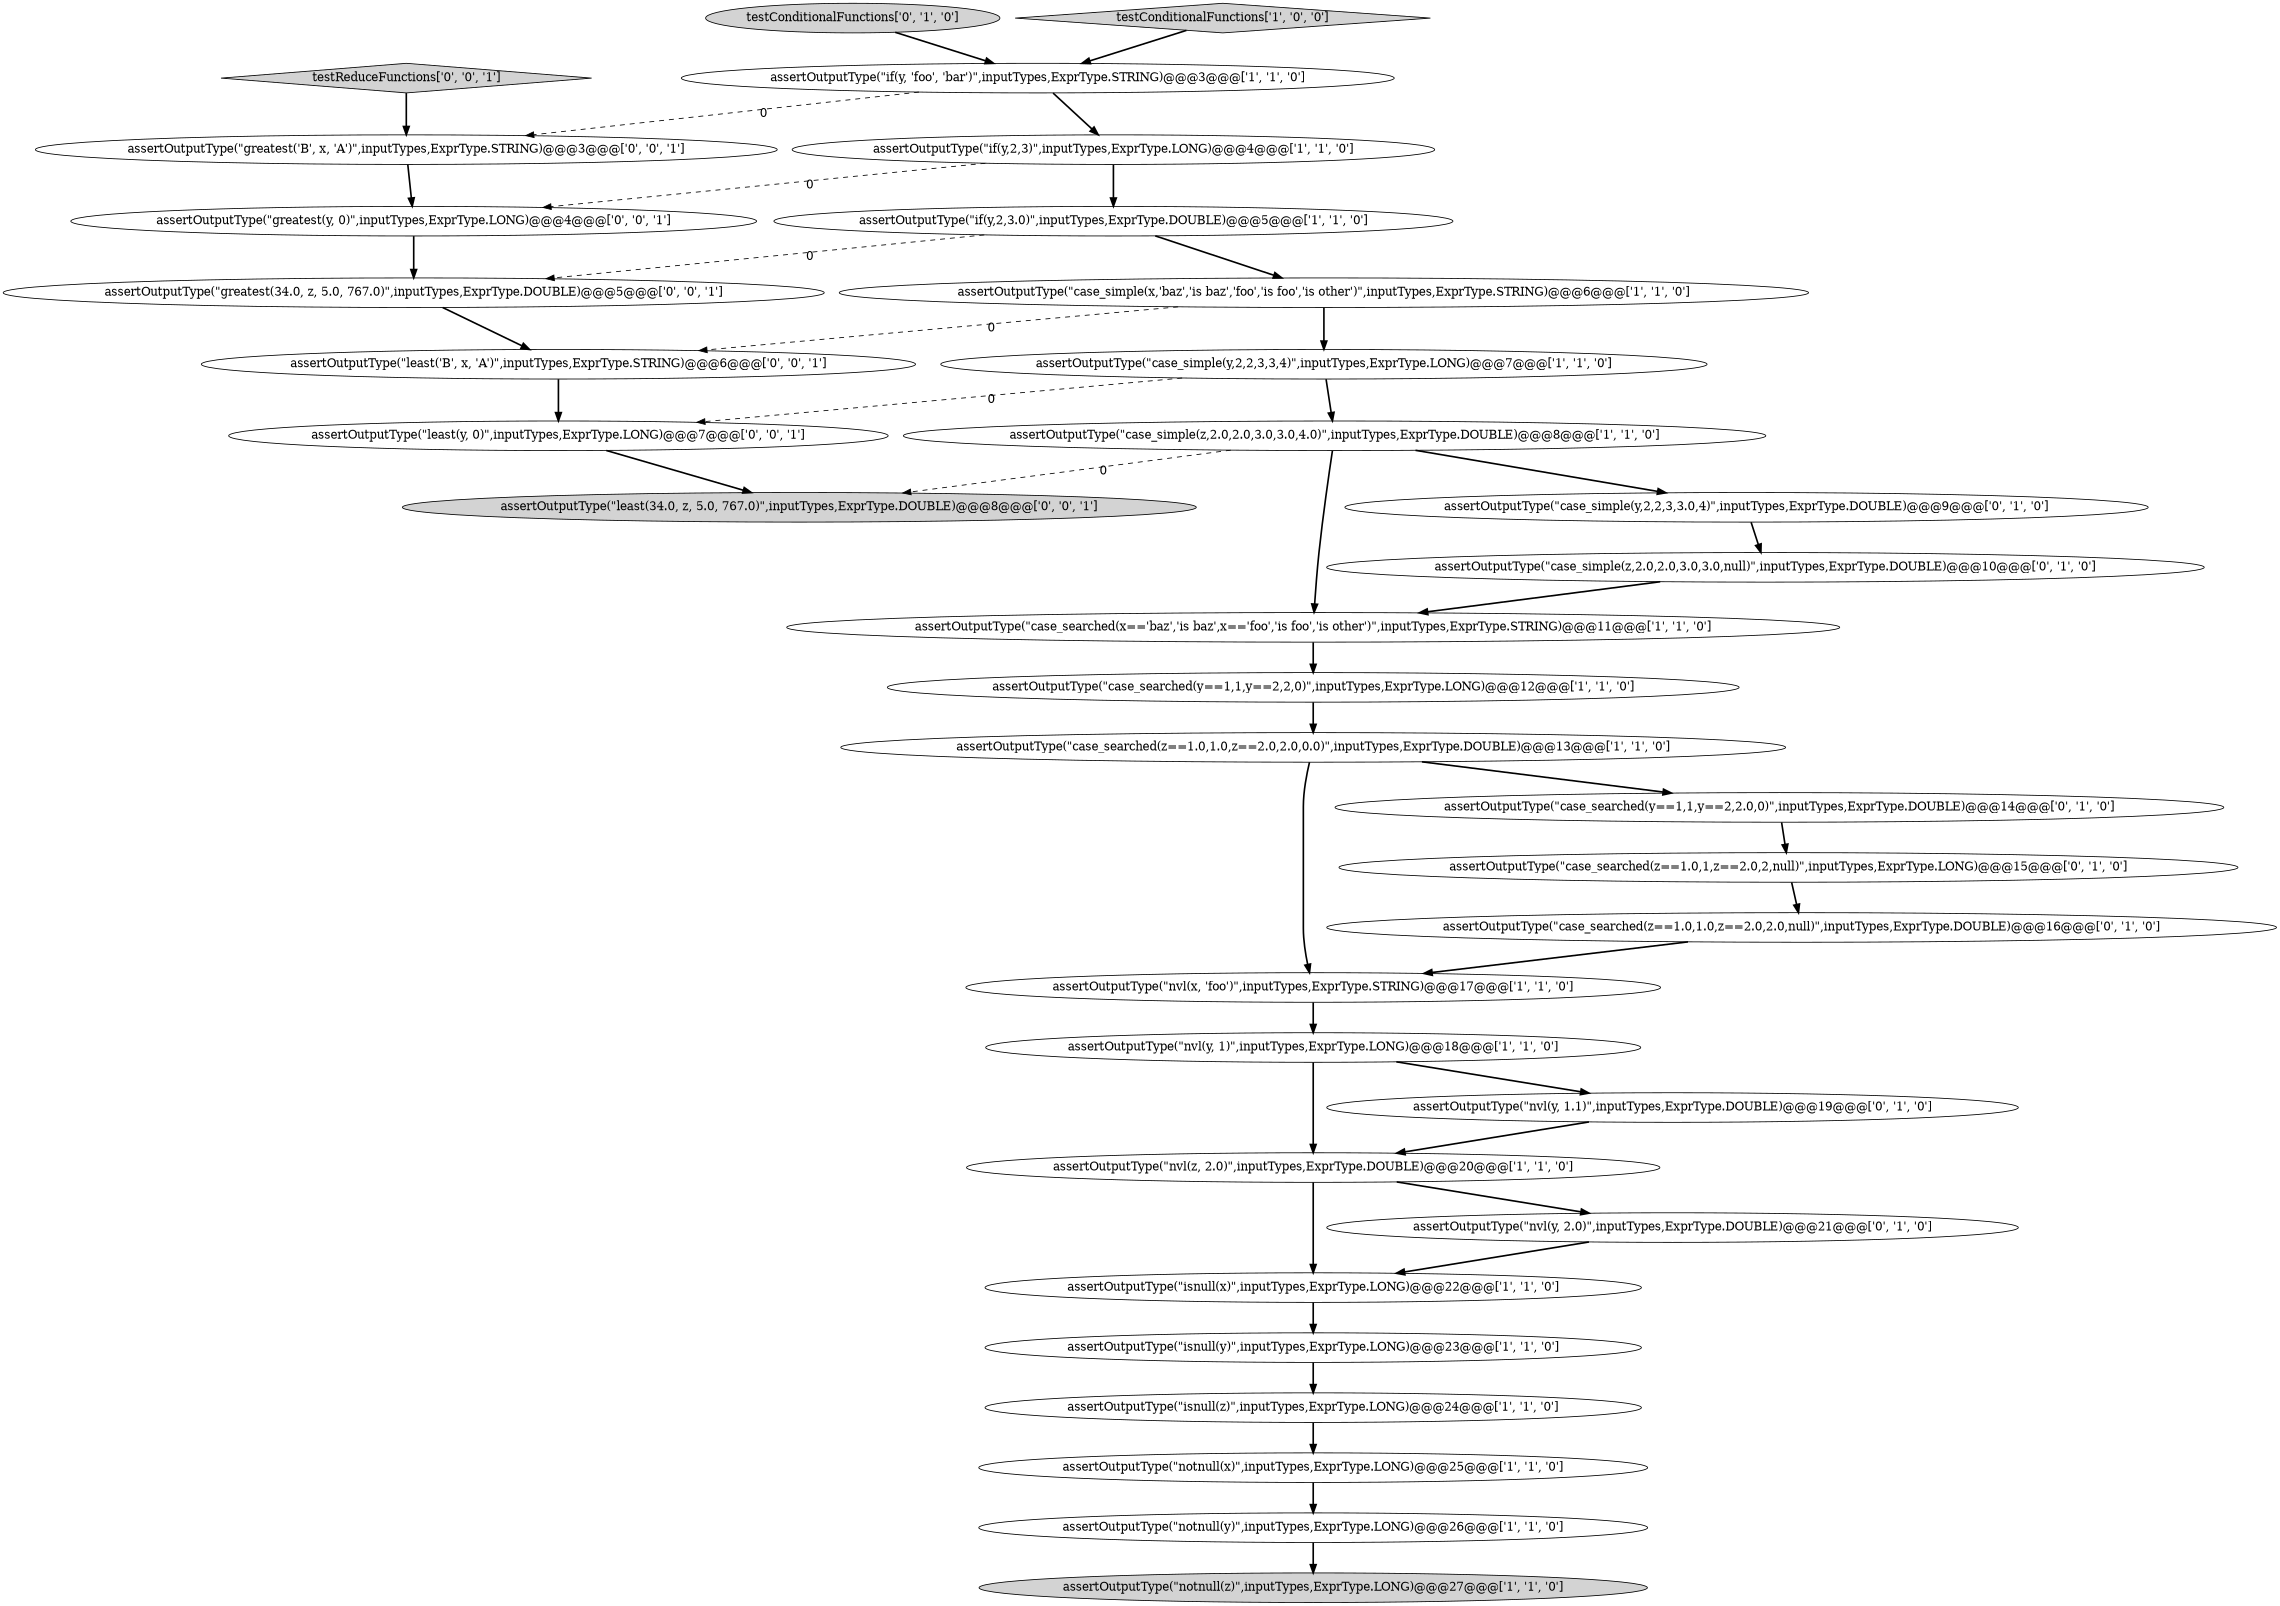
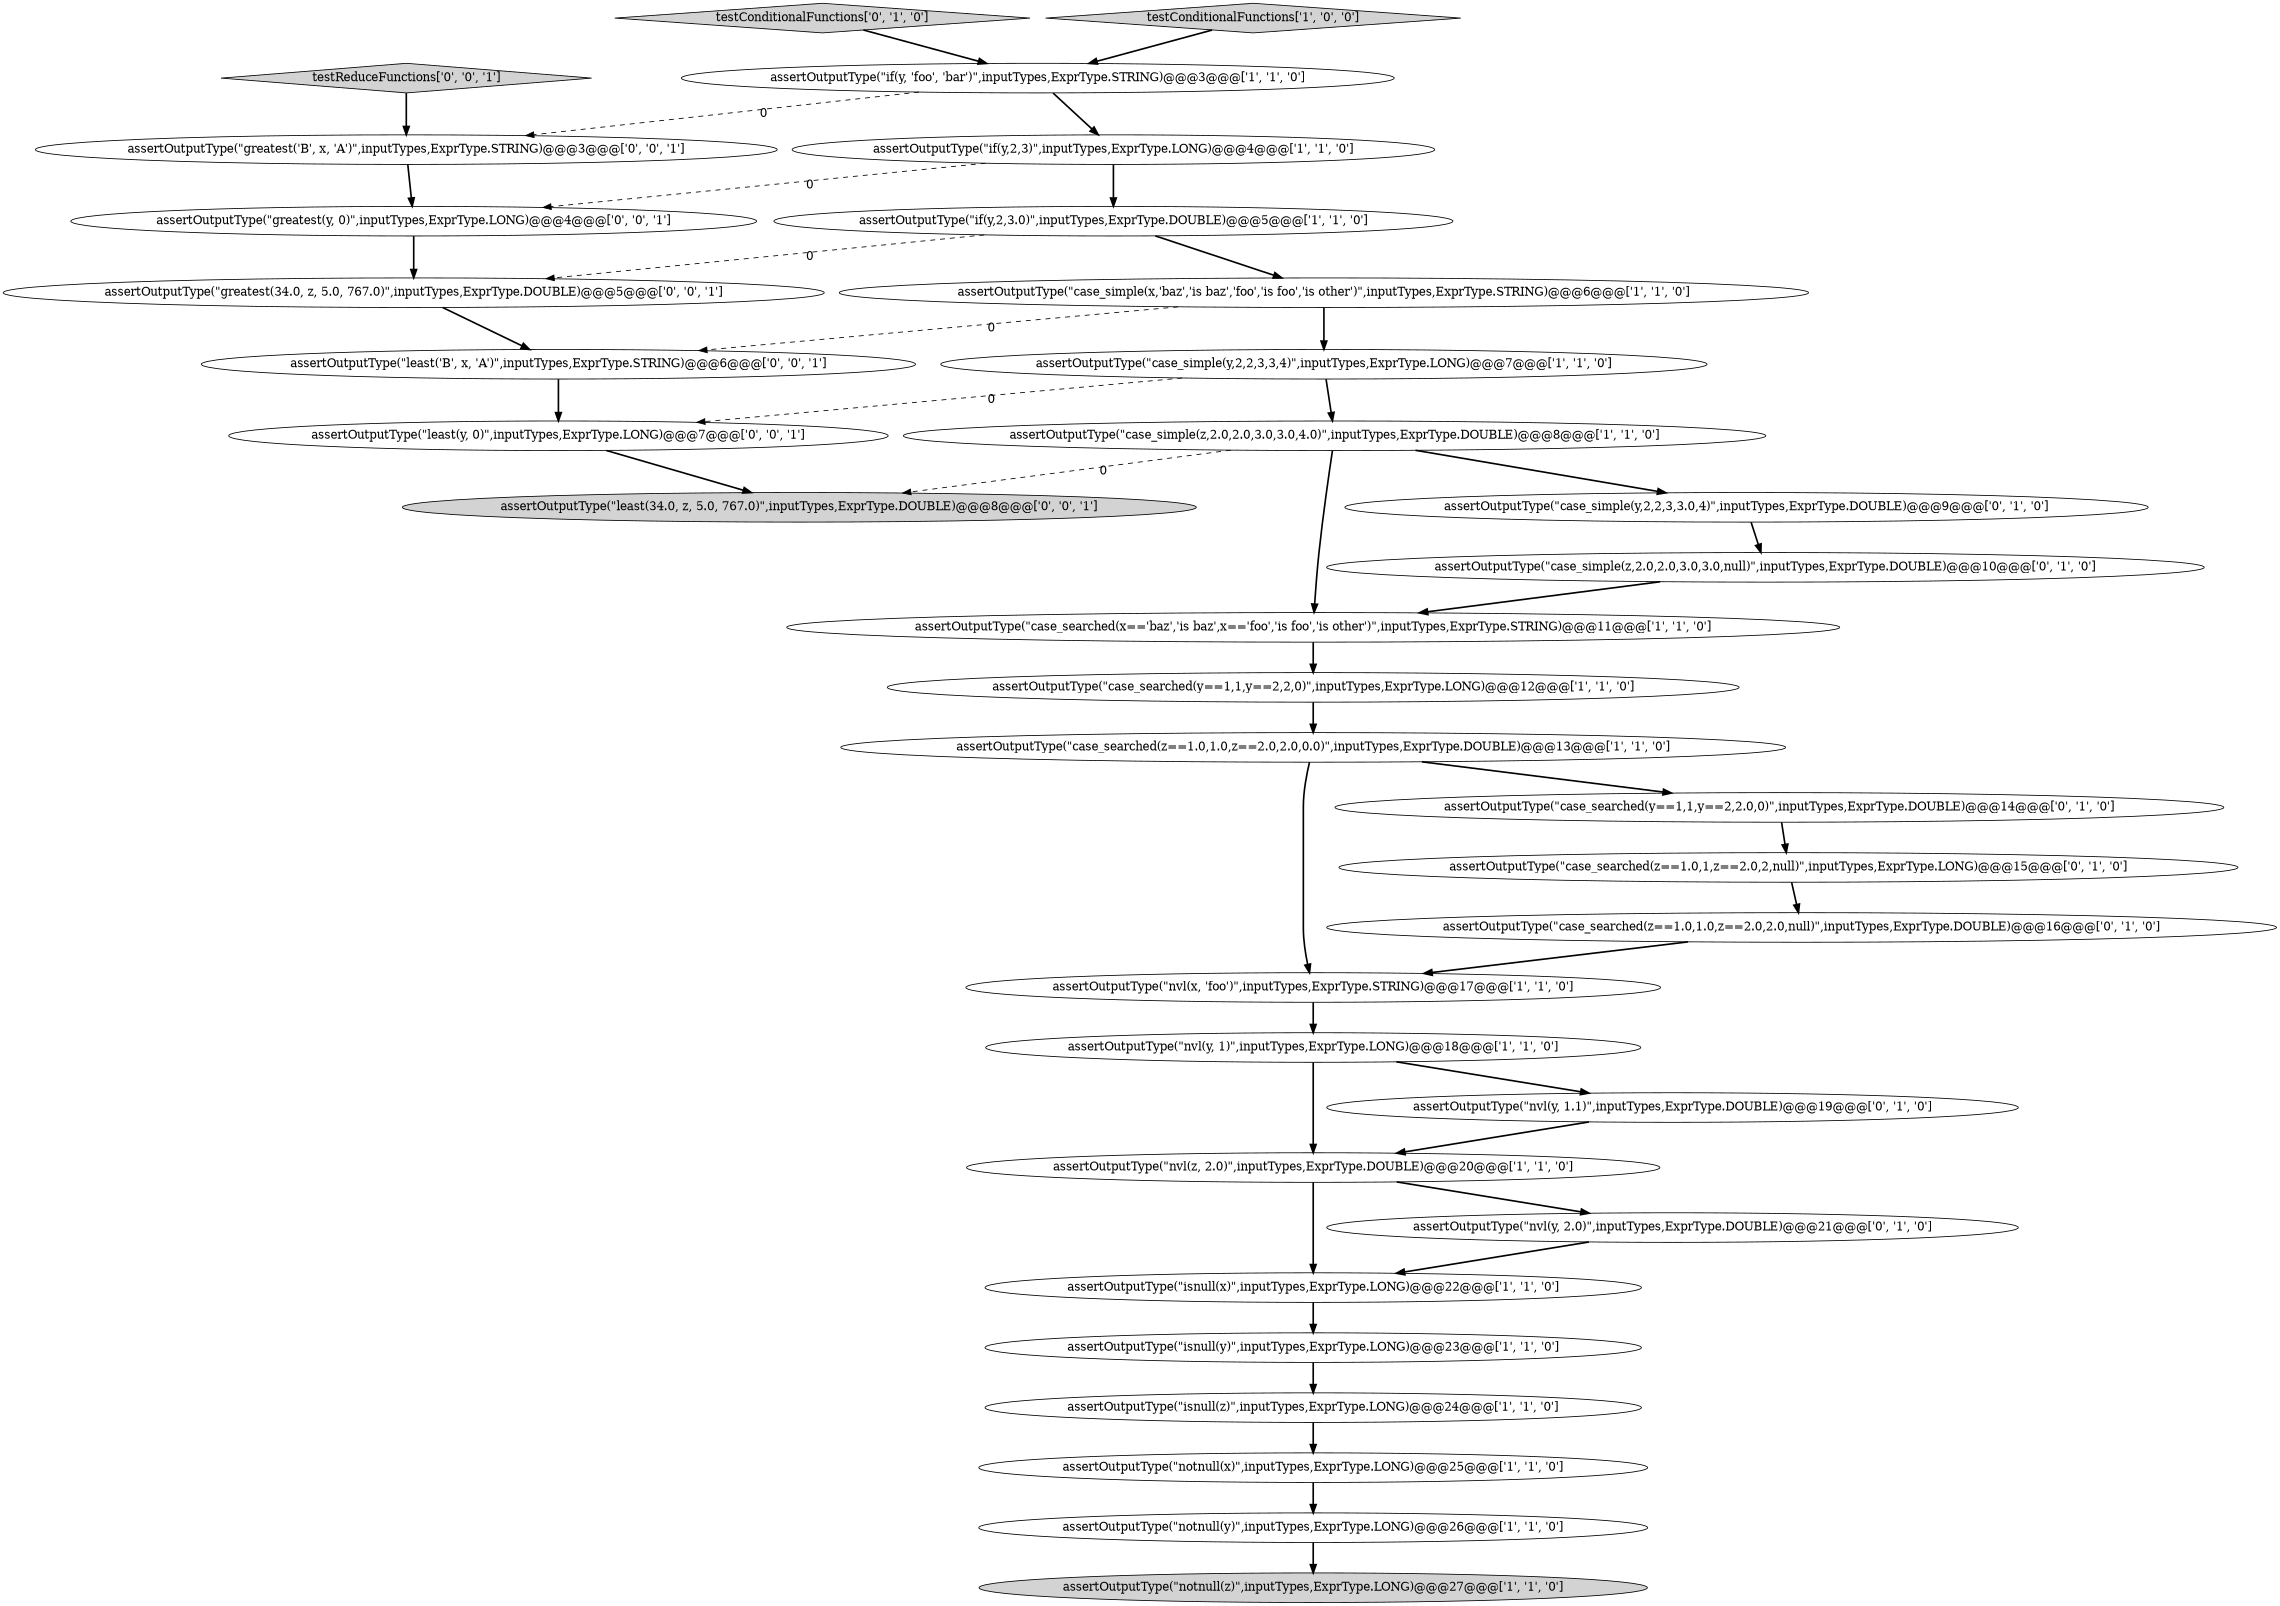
(853, 18) -> (822, 18)
